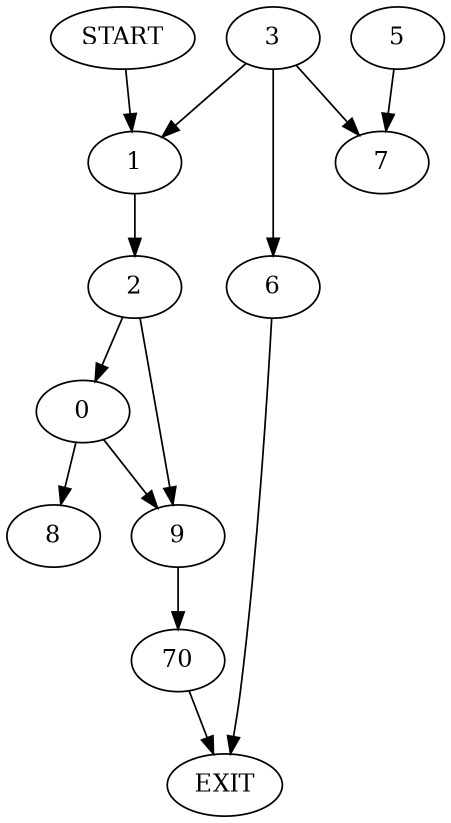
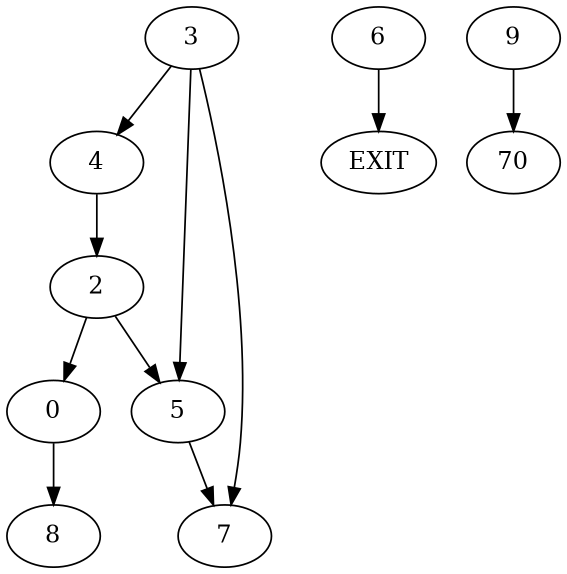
(123, 38) -> none
(273, 154) -> (185, 216)
(135, 163) -> (97, 163)
(155, 403) -> (133, 342)
(125, 467) -> none
(198, 714) -> none
